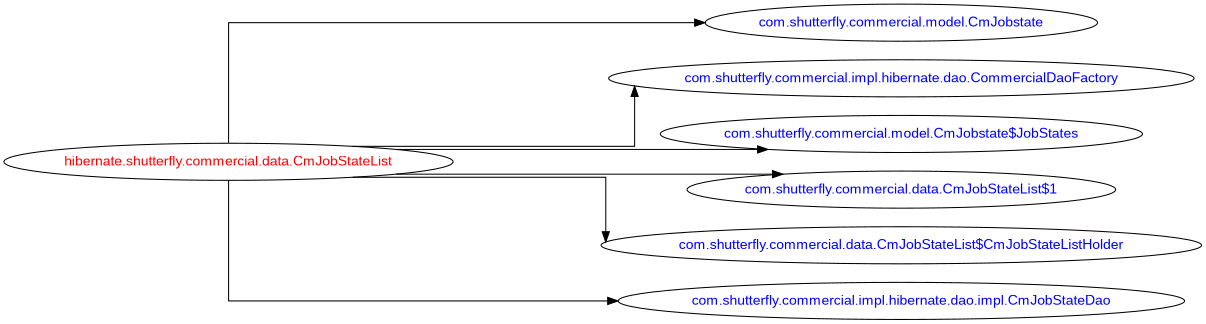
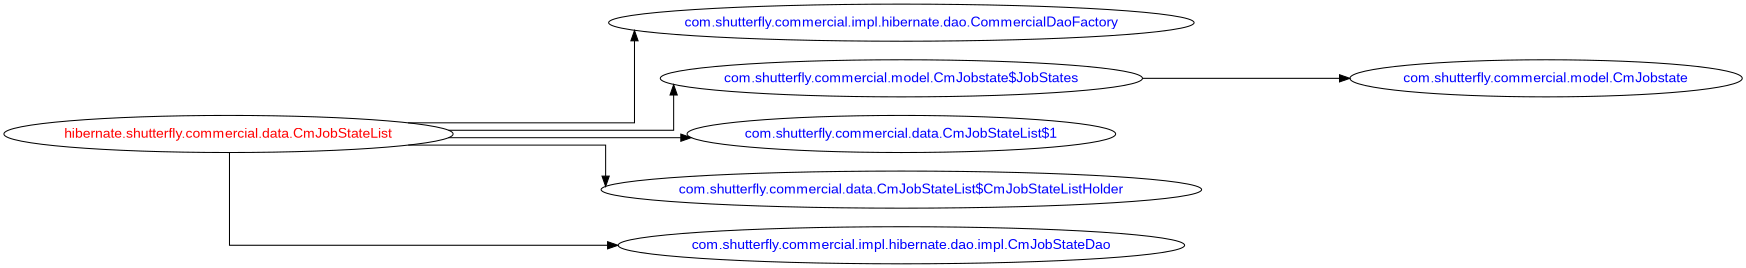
(401, 23) -> (1241, 78)
